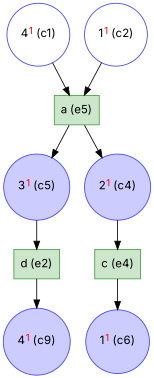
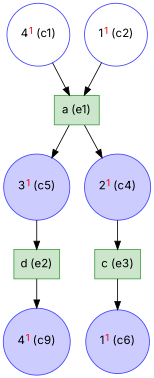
(77, 110) -> (77, 110)
(118, 264) -> (118, 264)
